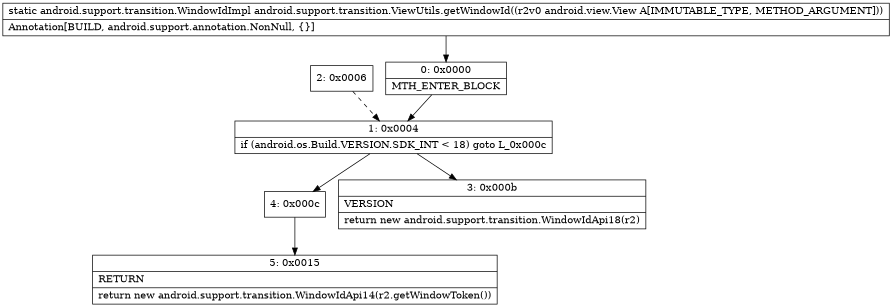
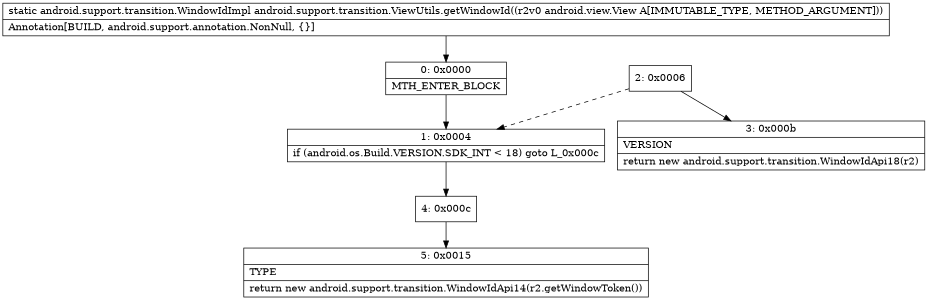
(434, 165) -> (703, 104)
(121, 279) -> (263, 272)
